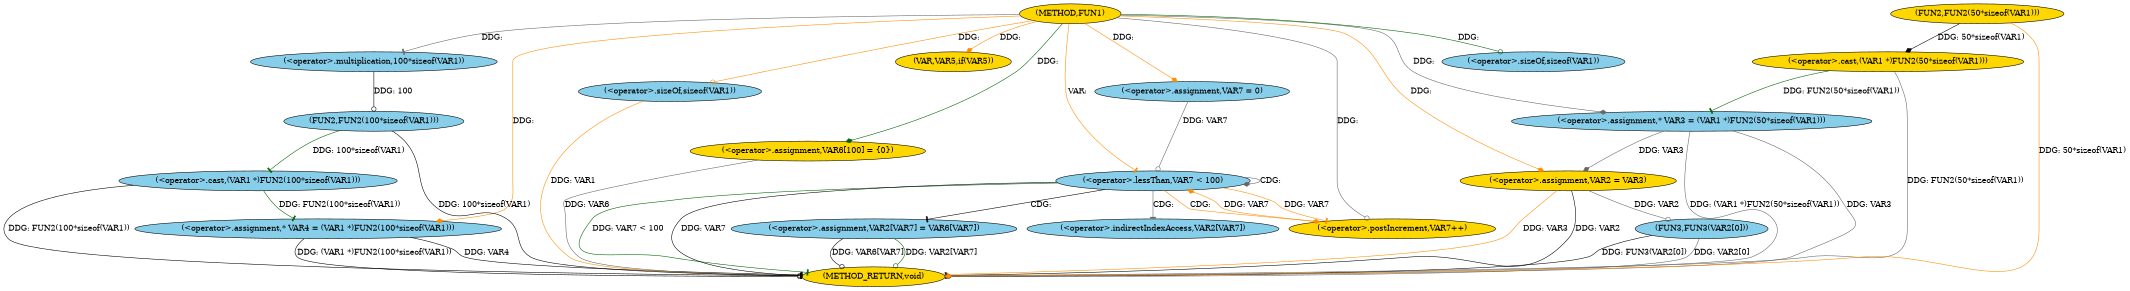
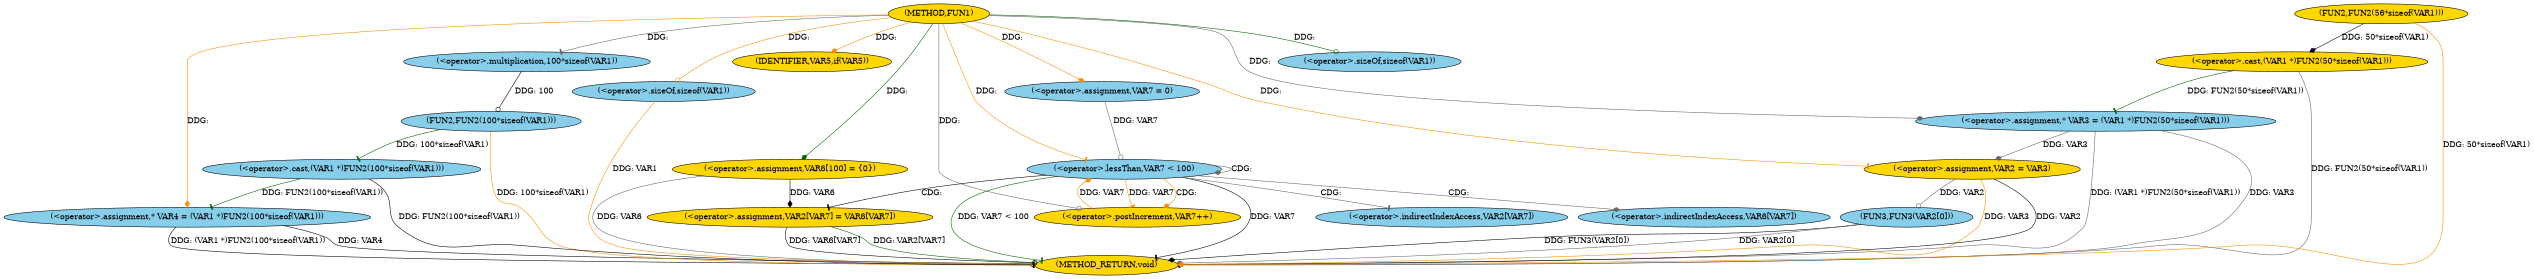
(1977, 14) -> (2381, 14)
(1351, 37) -> (1414, 128)
(953, 62) -> (812, 62)
(1079, 92) -> (988, 92)
none -> (790, 190)
none -> (1704, 217)
(874, 229) -> (790, 217)
(546, 262) -> (720, 261)
